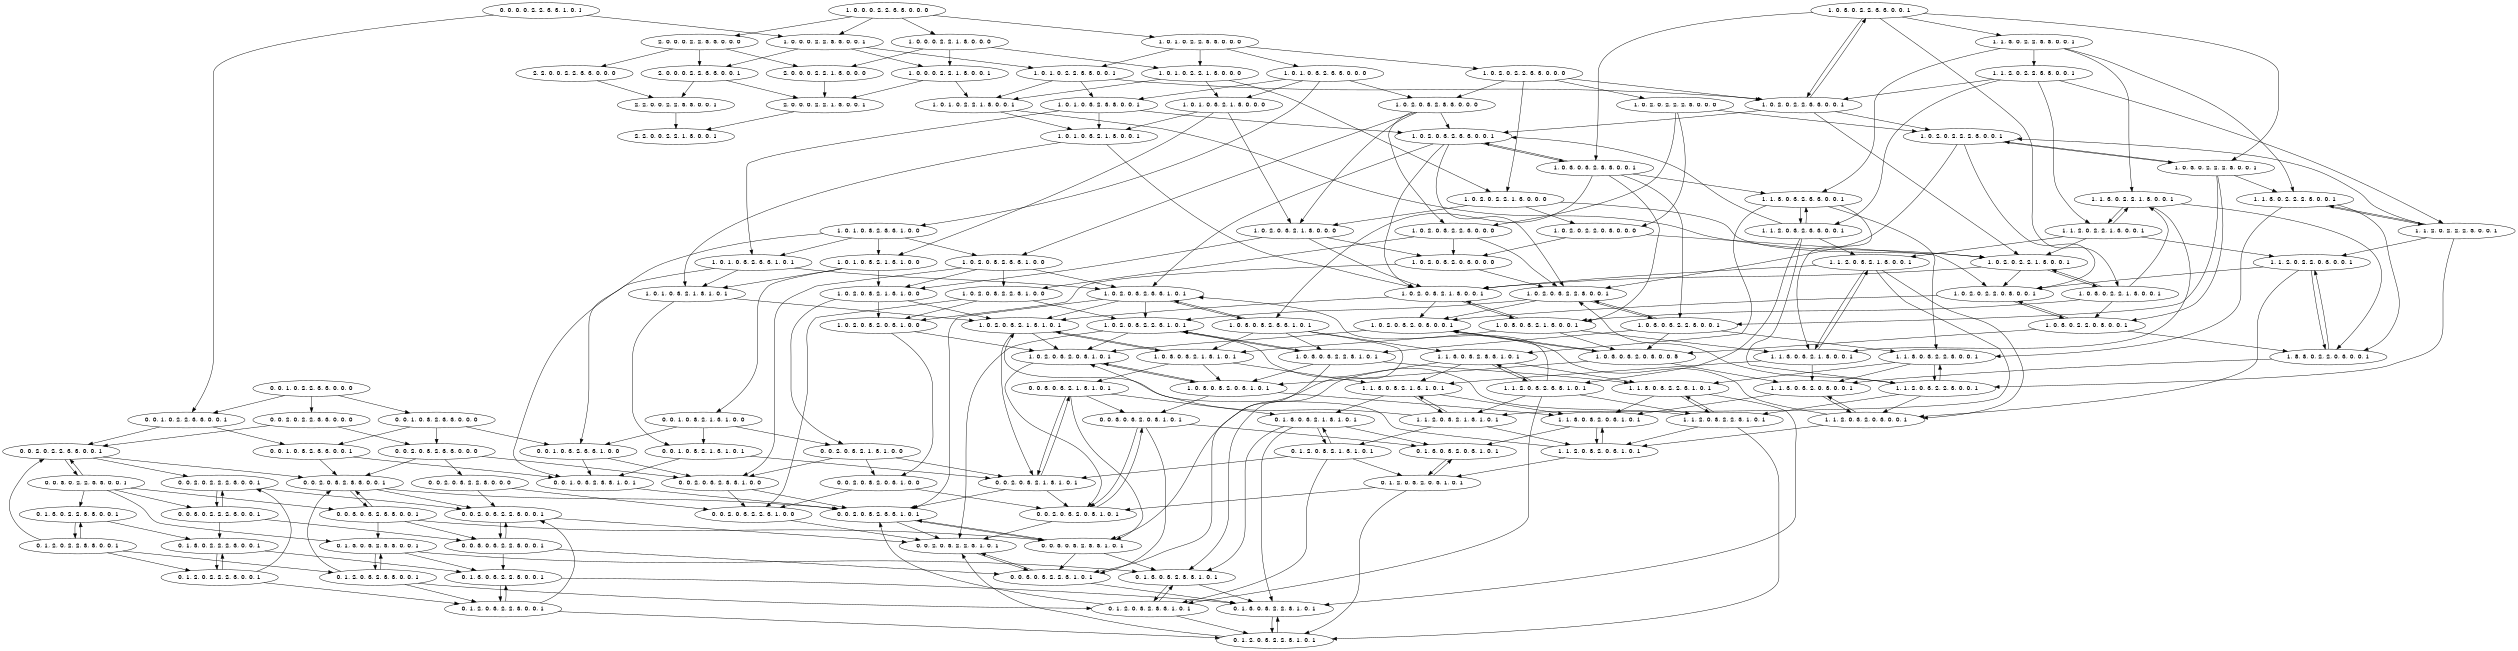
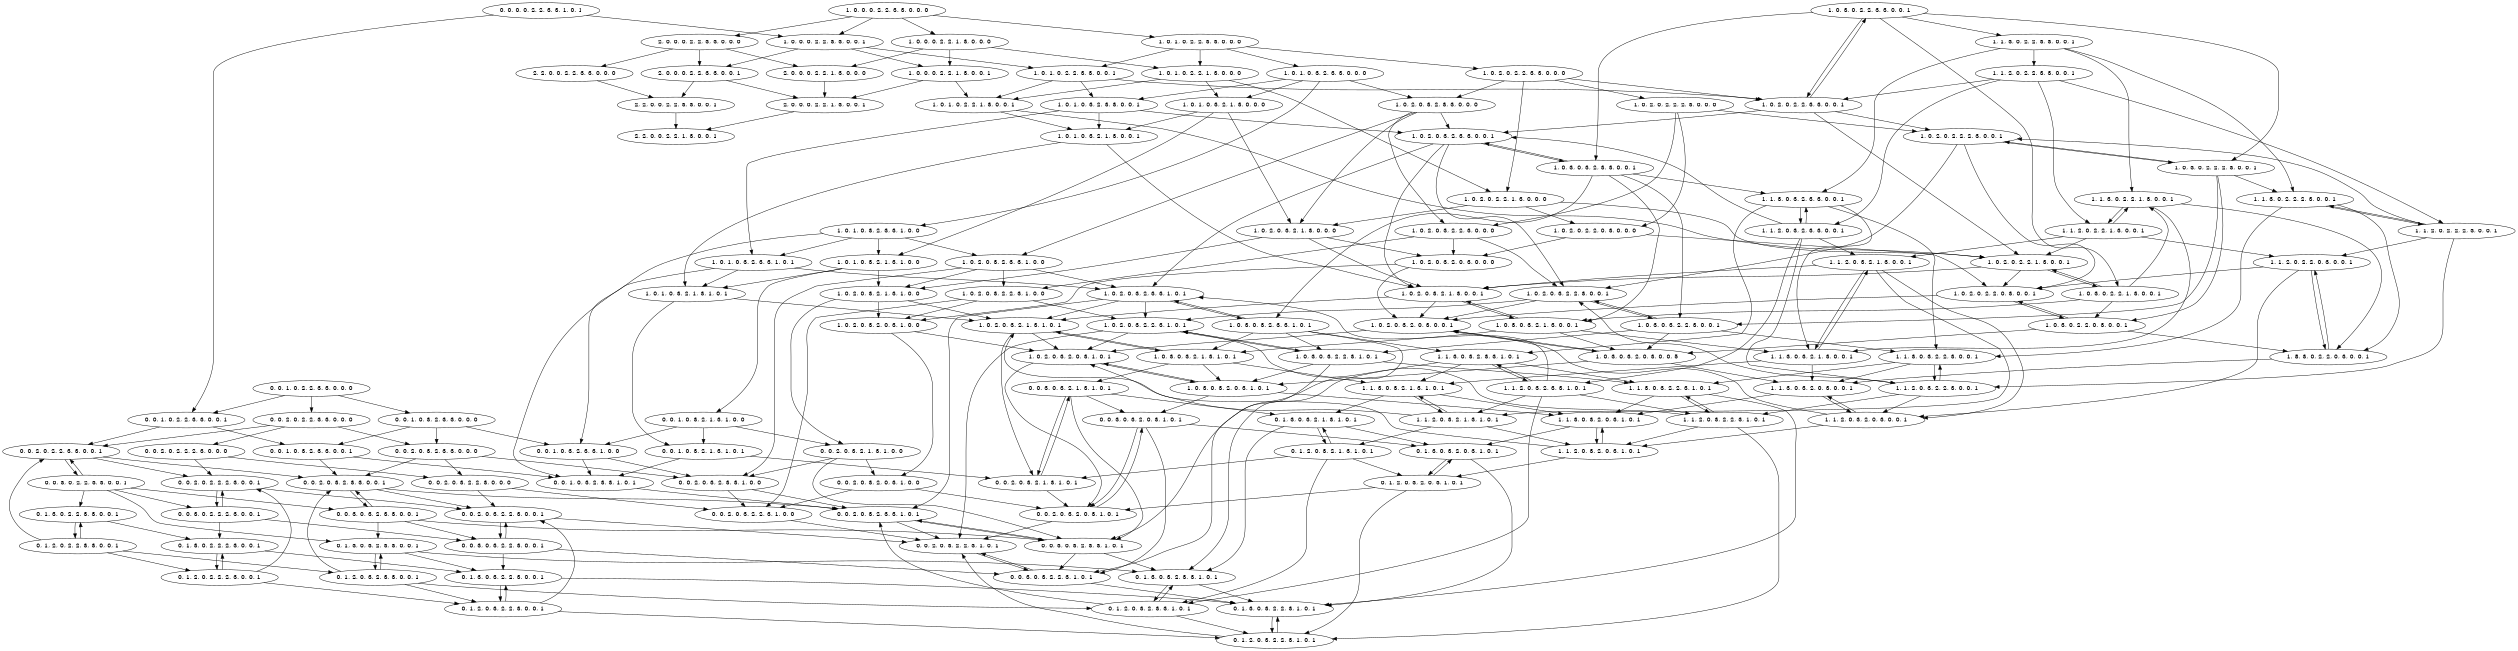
(1509, 278) -> (1380, 287)
none -> (186, 452)
(945, 466) -> (908, 505)
(958, 499) -> none
(1262, 505) -> (1479, 577)
